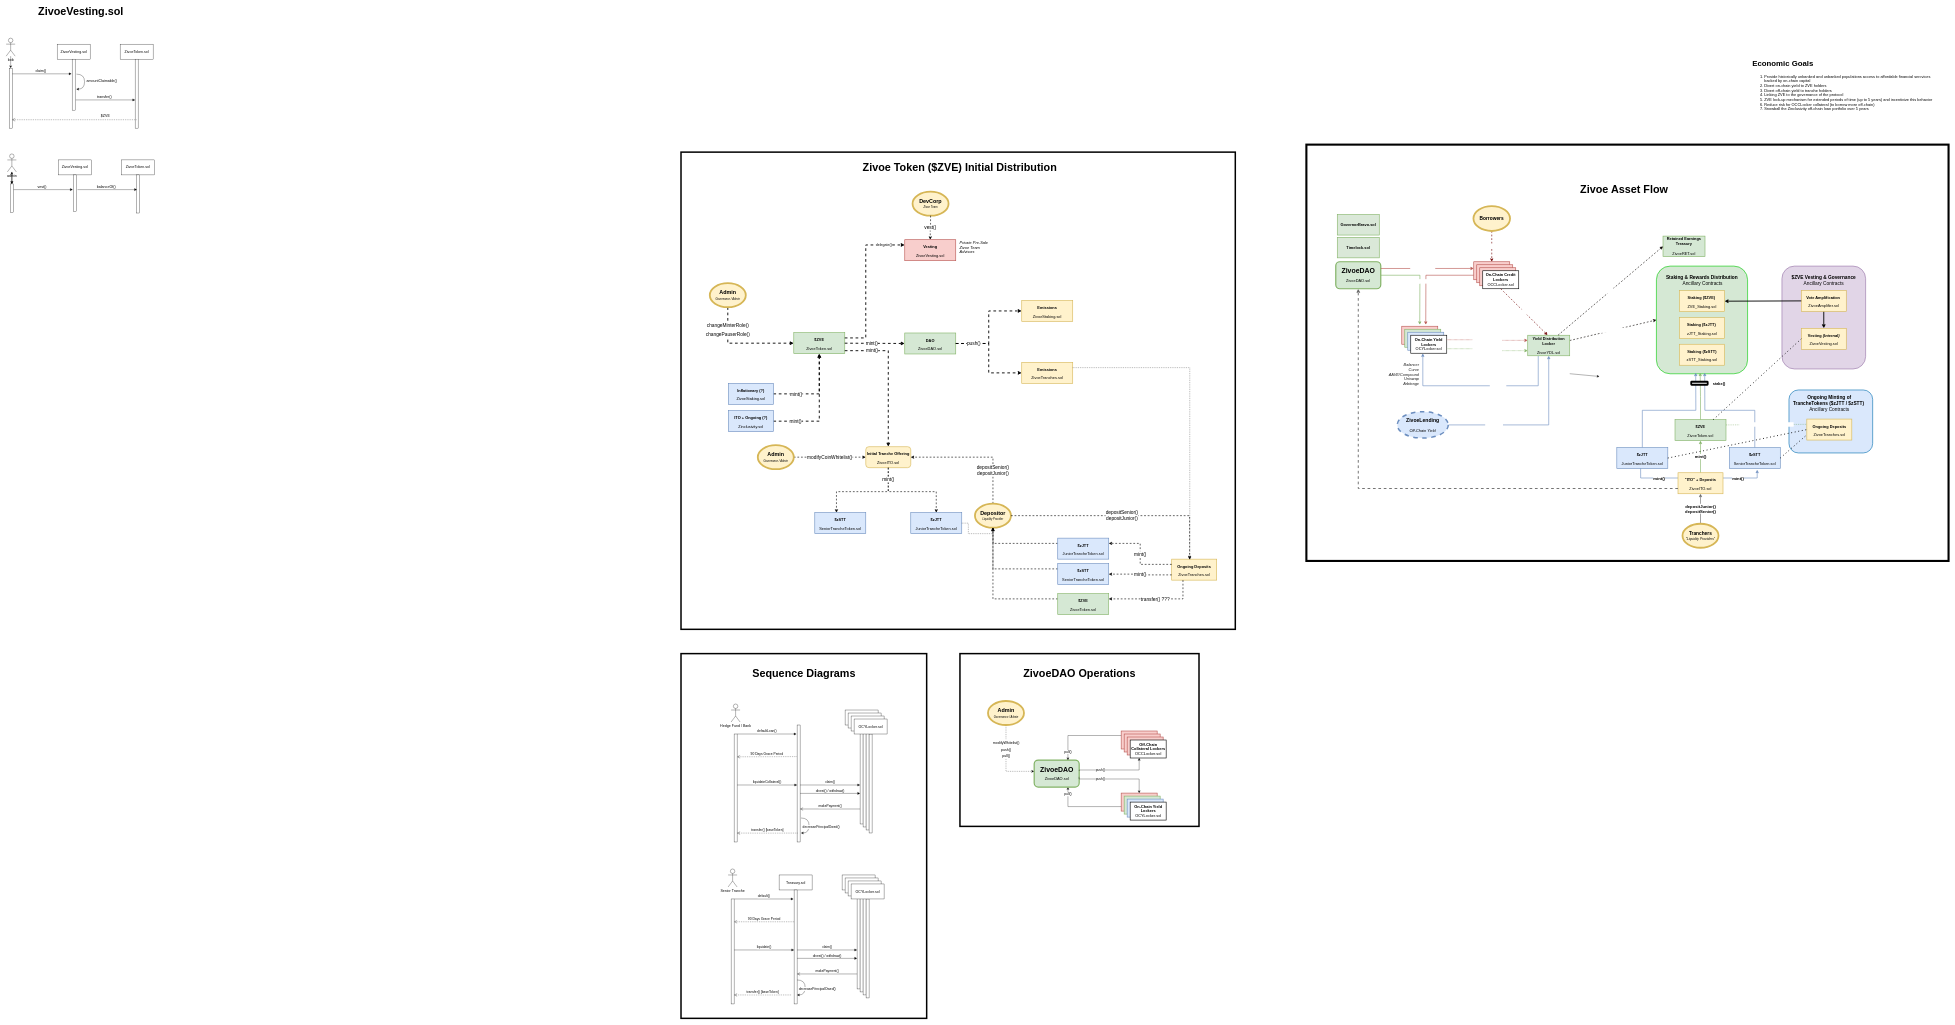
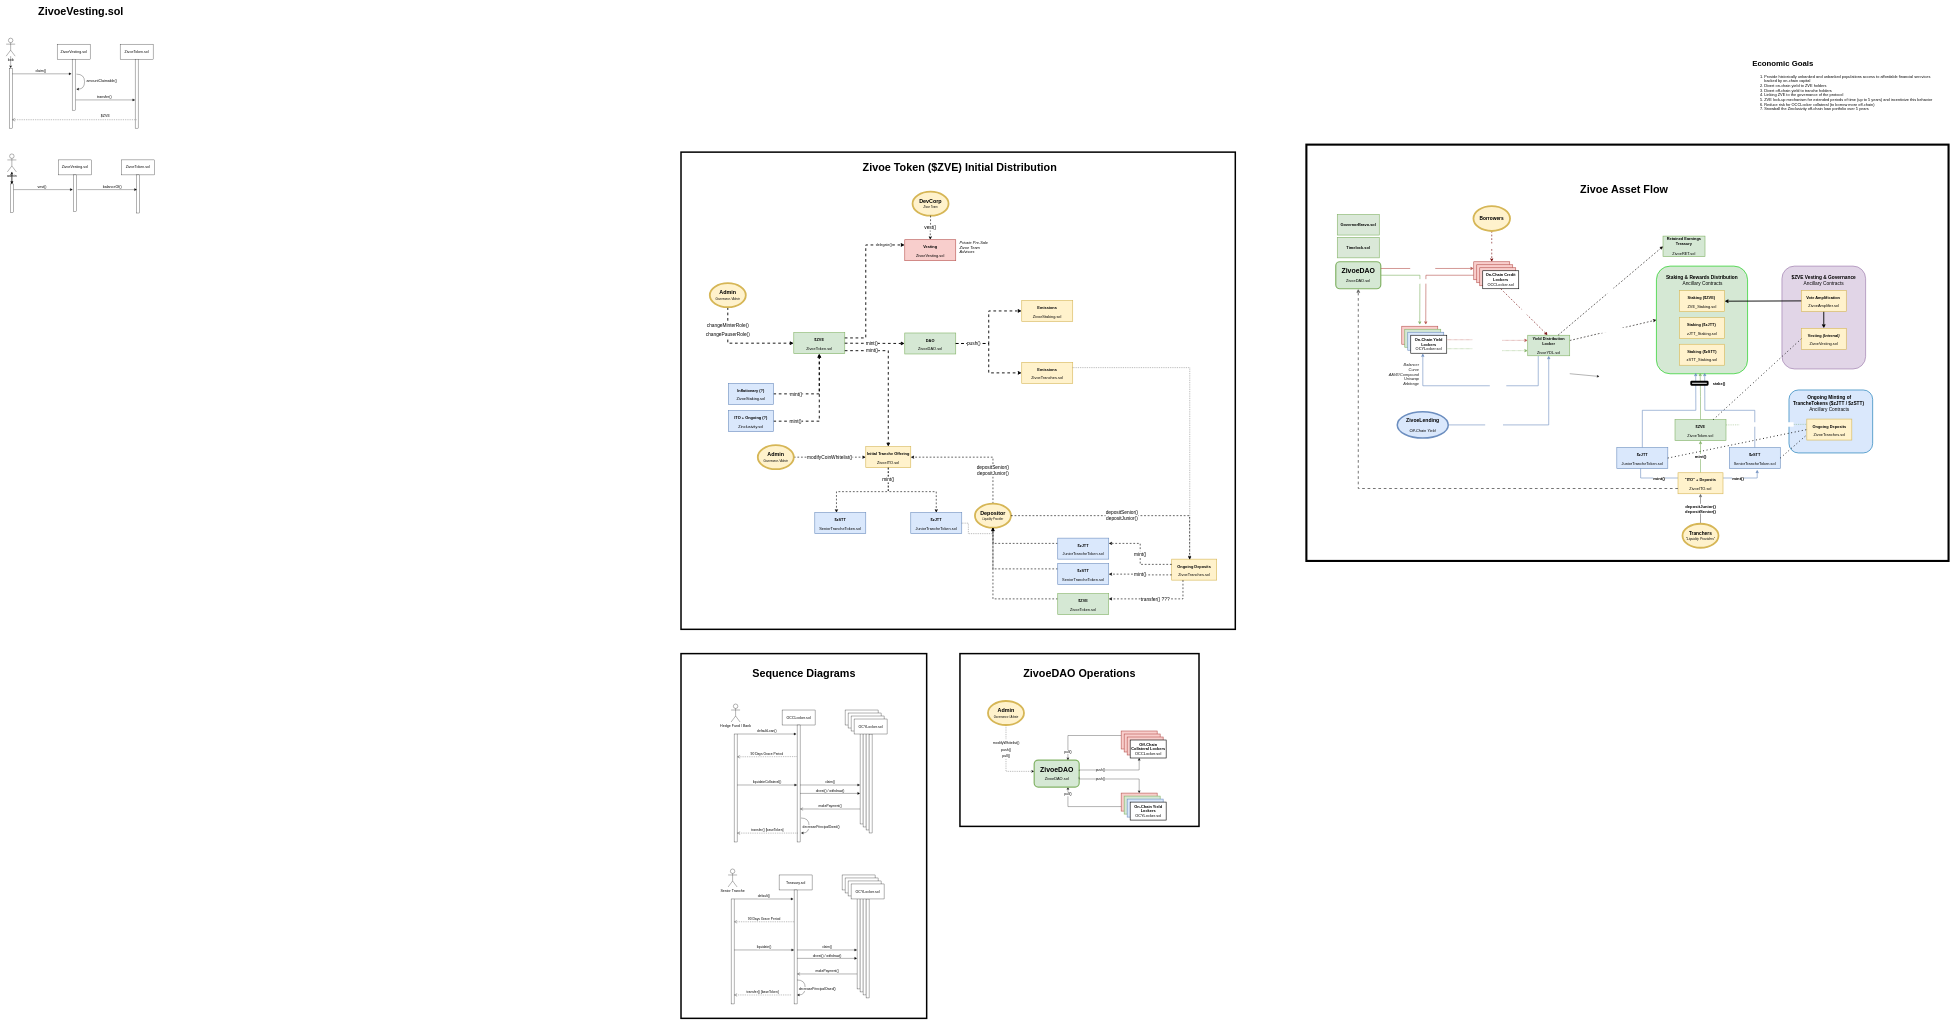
(106, 186) -> (112, 186)
(1423, 425) -> (1423, 425)
(888, 457) -> (888, 457)
none -> (799, 717)
